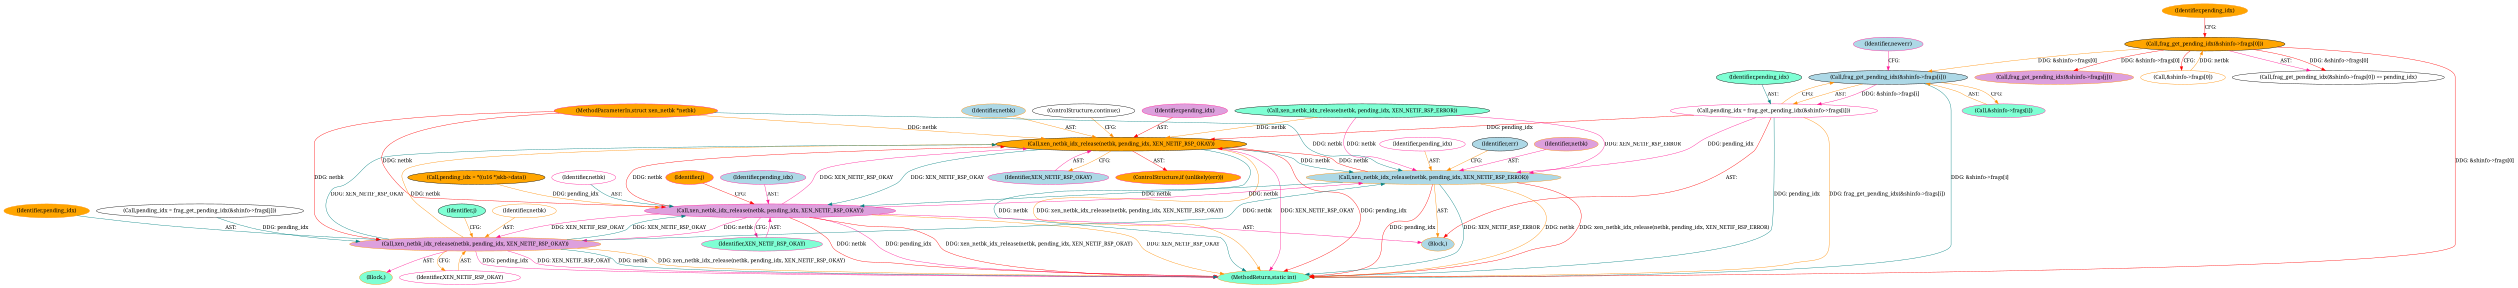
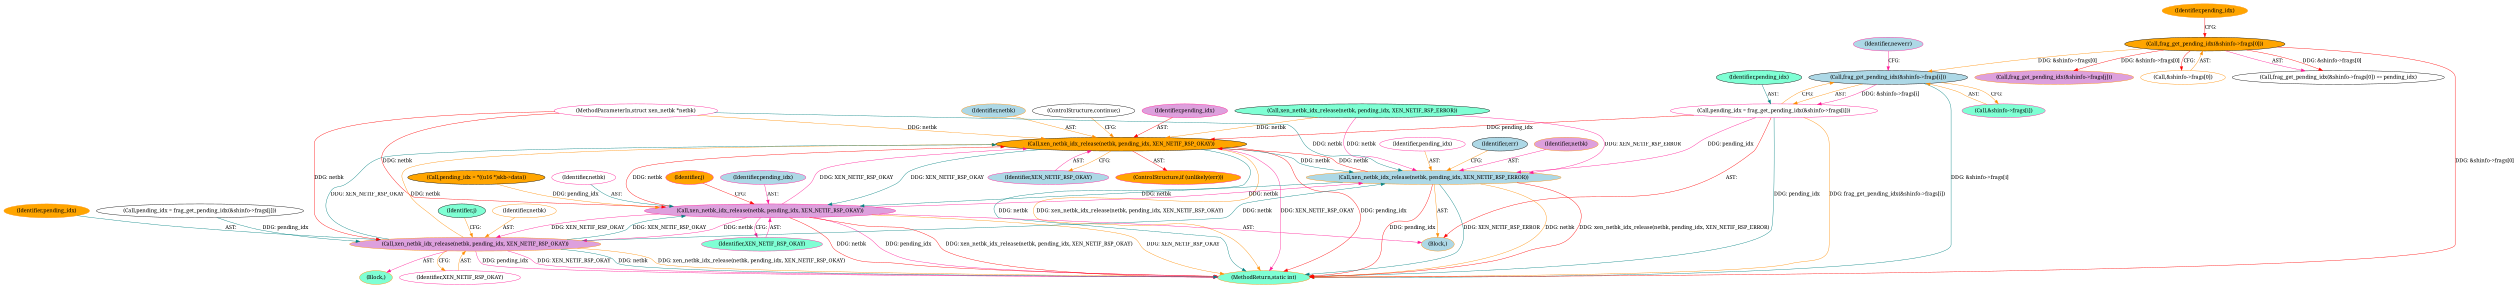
(2214, 61) -> (2206, 61)
(636, 111) -> (636, 111)
